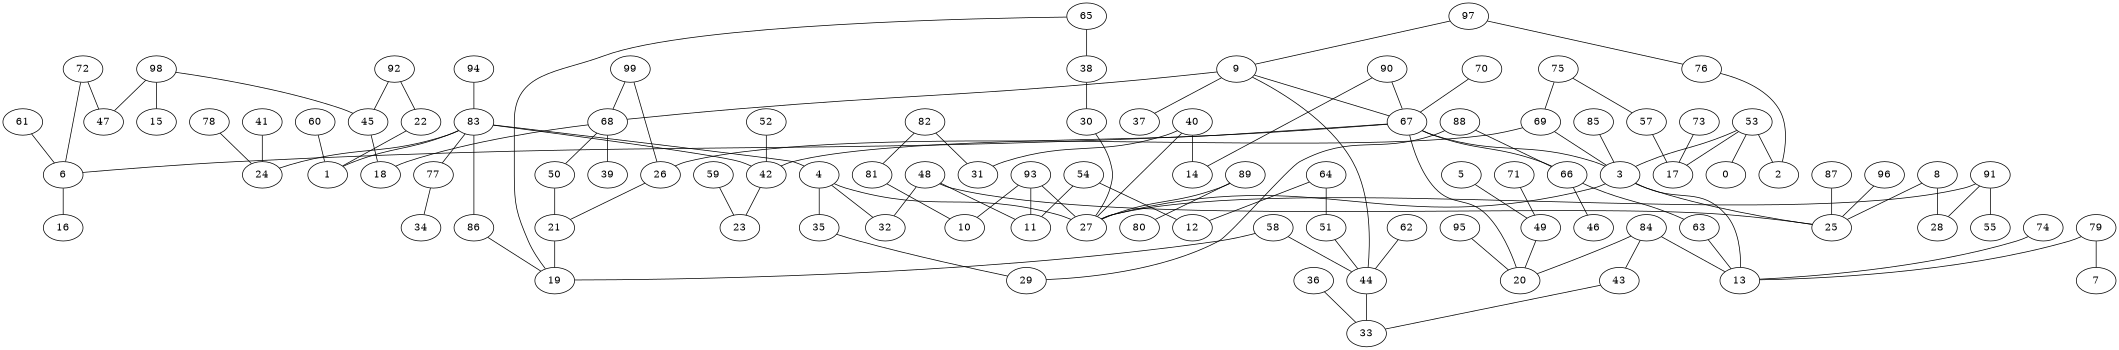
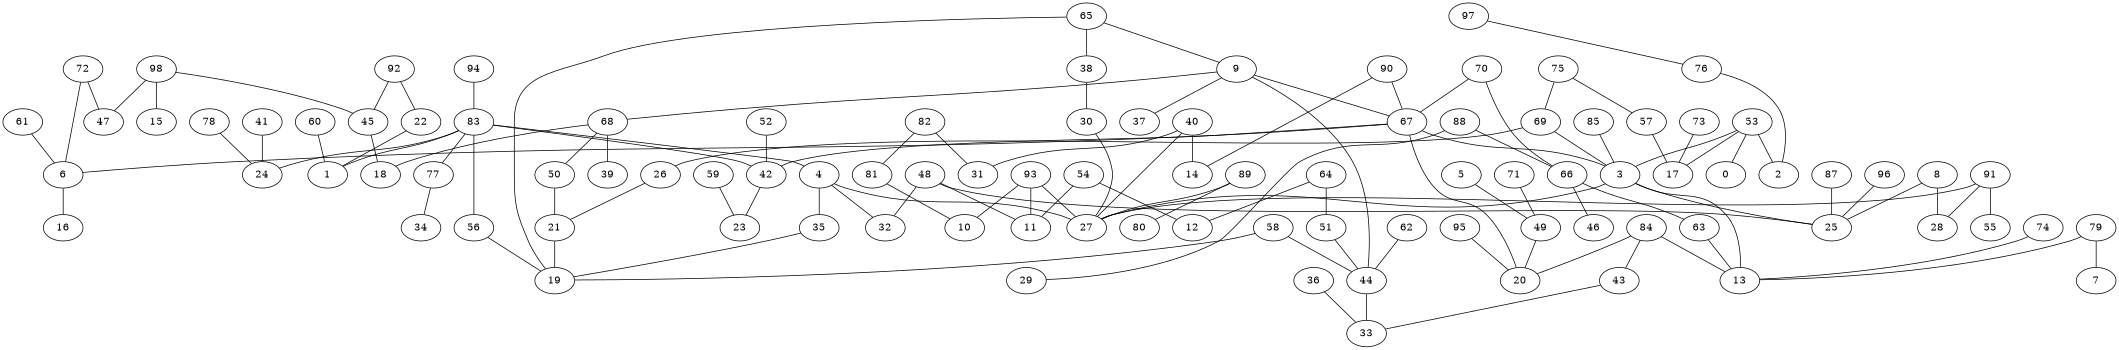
(1353, 43) -> (1162, 43)
(630, 69) -> none
(1510, 153) -> (1508, 126)
(474, 228) -> (474, 228)
(922, 257) -> (688, 257)
